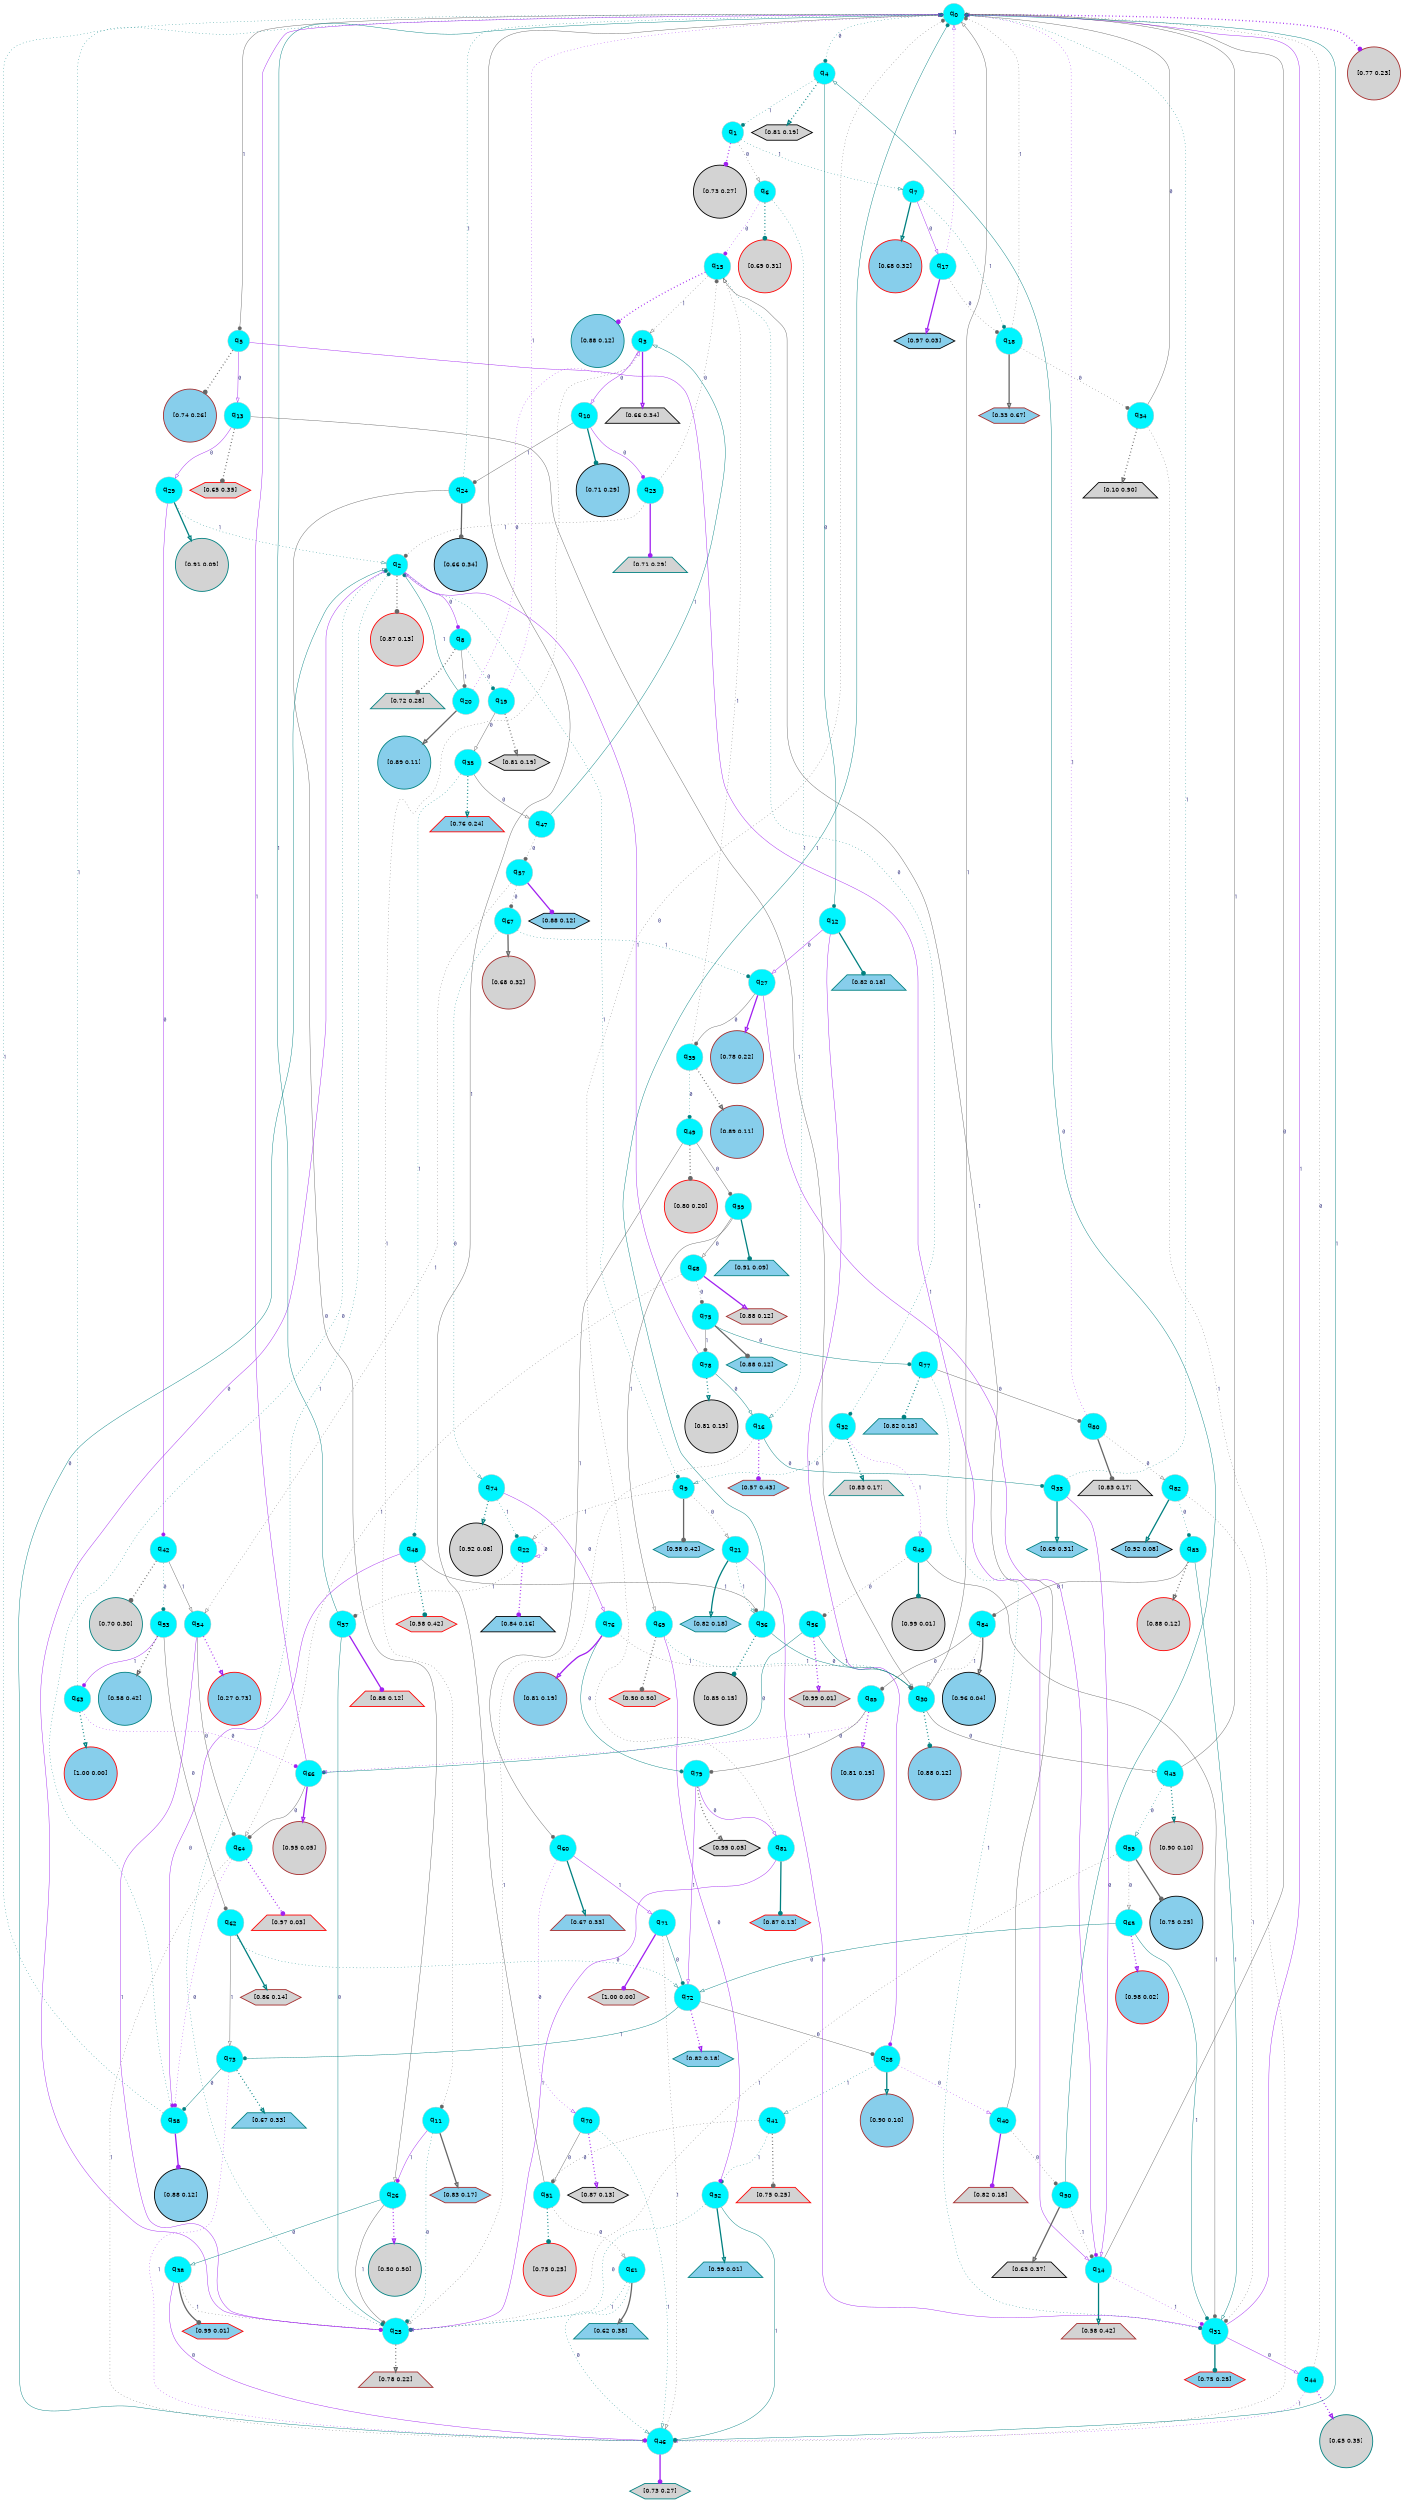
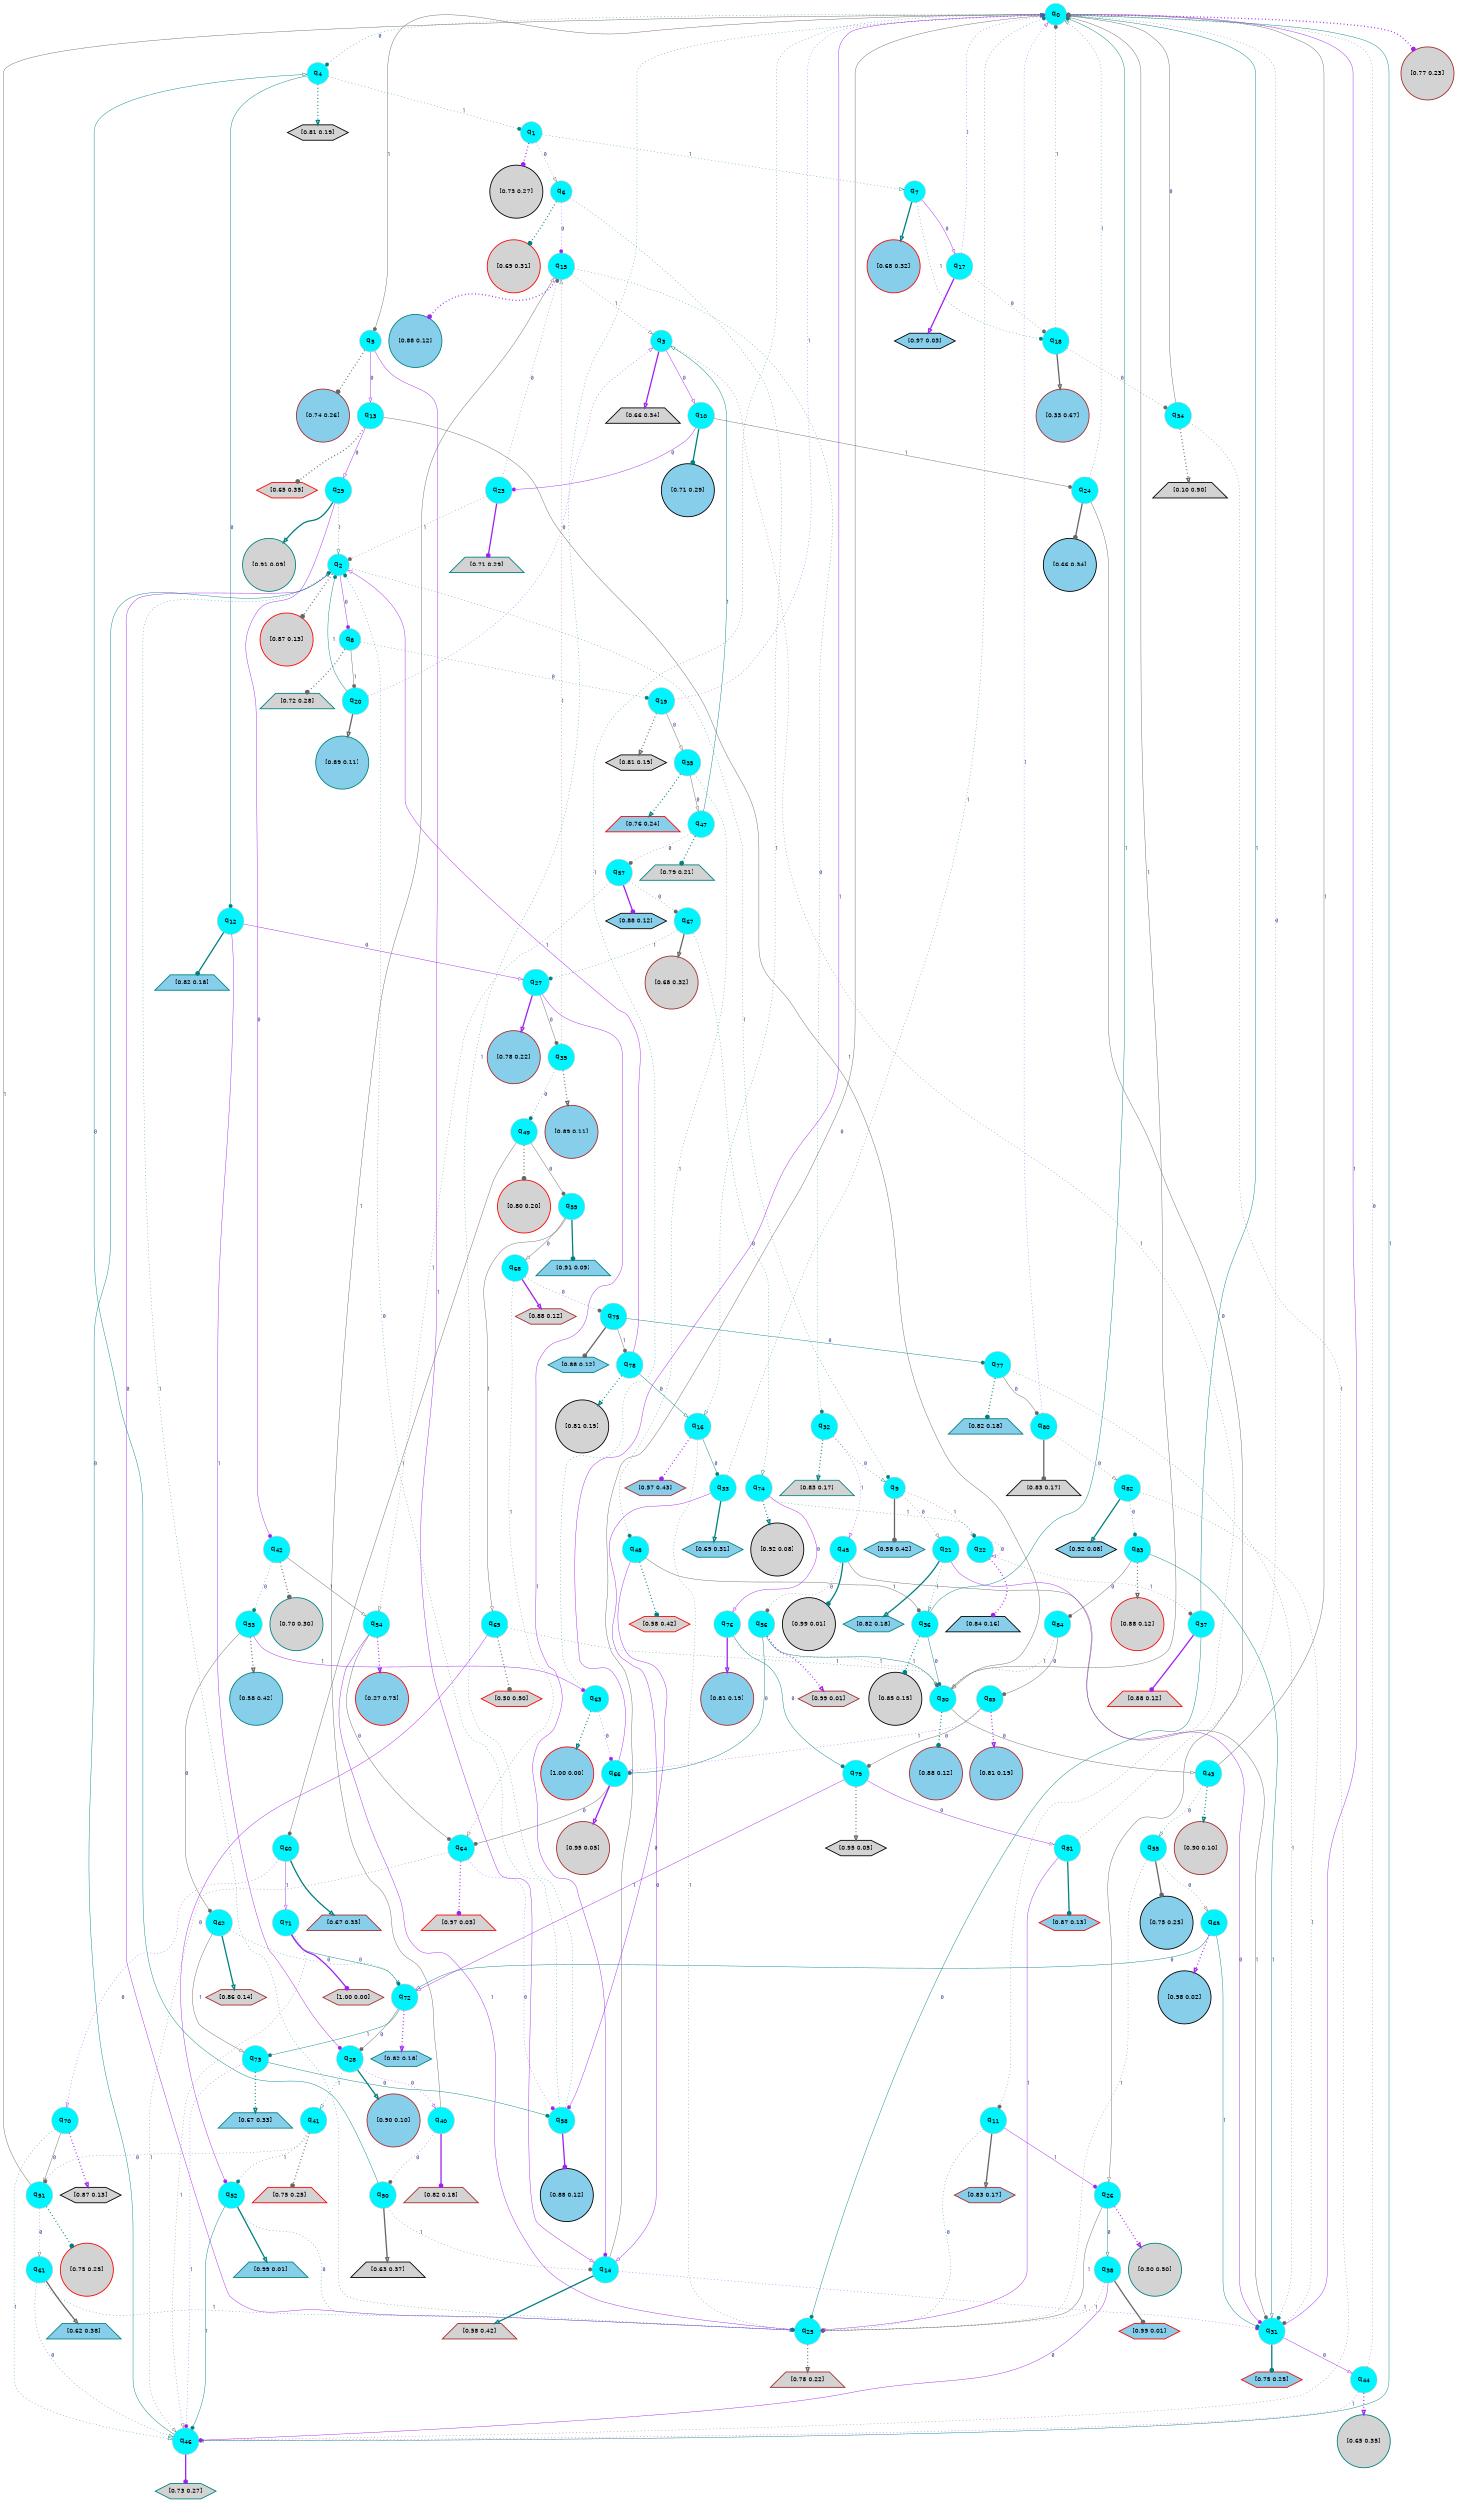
(1009, 416) -> (1063, 416)
none -> (677, 873)
(969, 1699) -> none
(1142, 1997) -> (1185, 1997)
